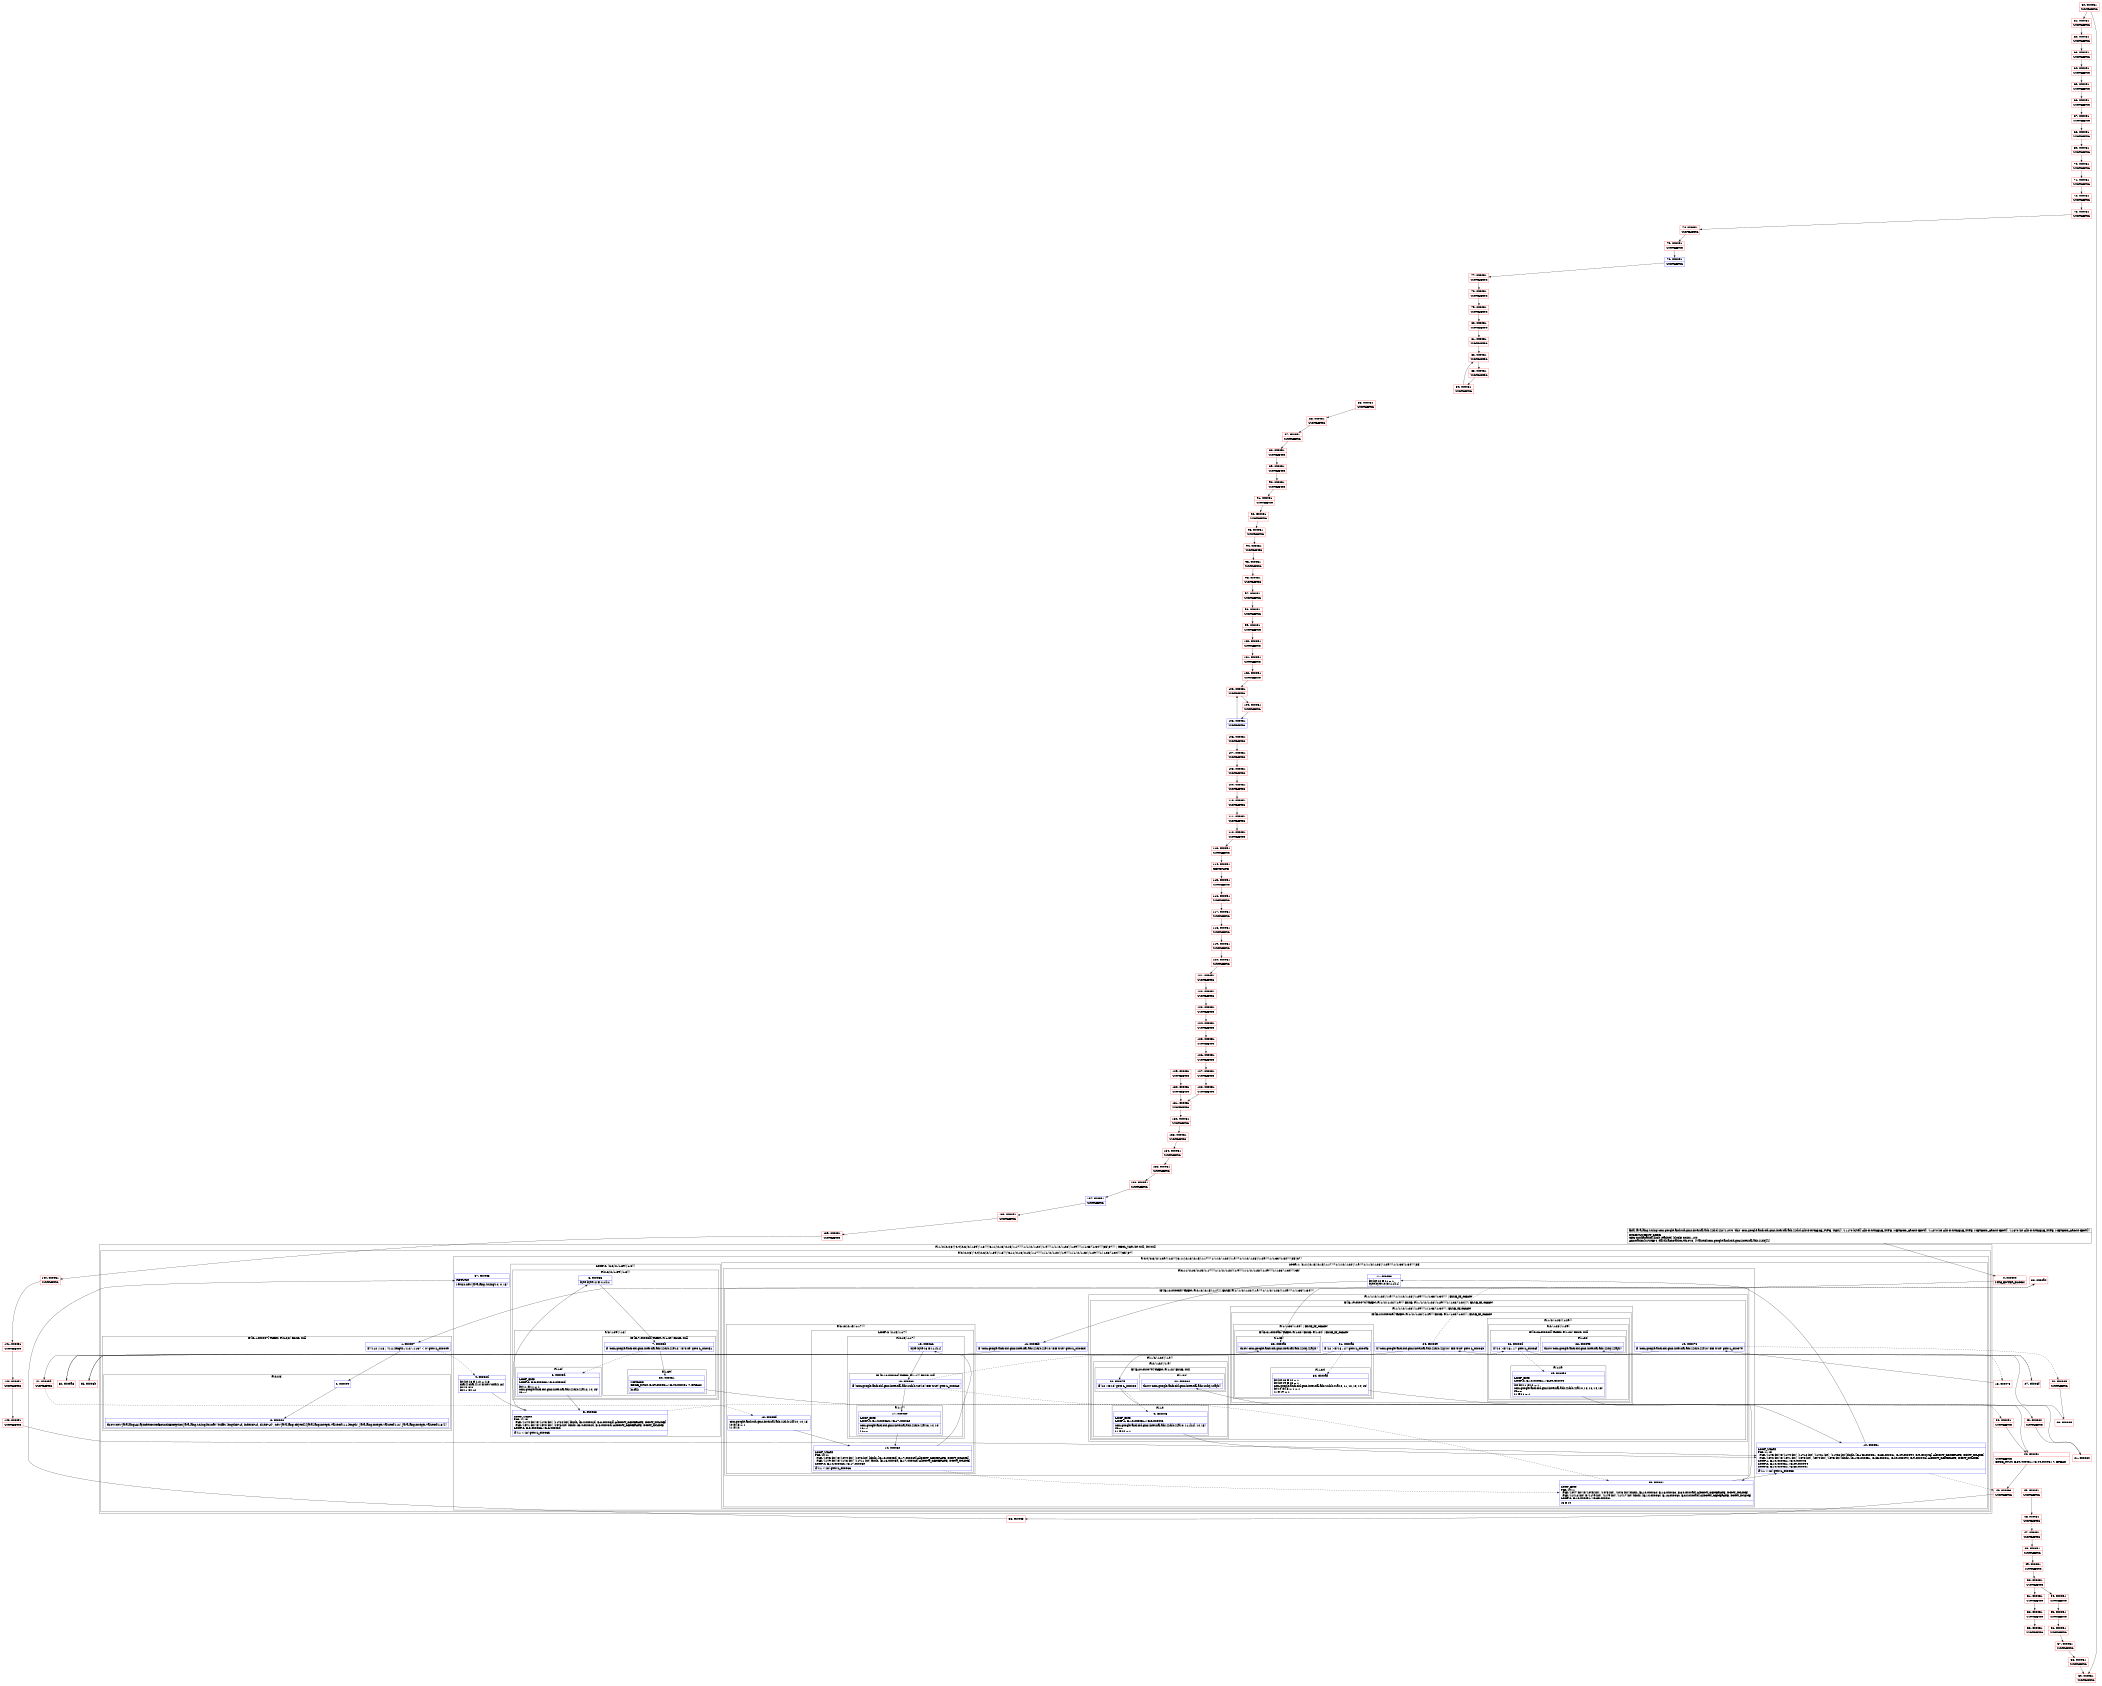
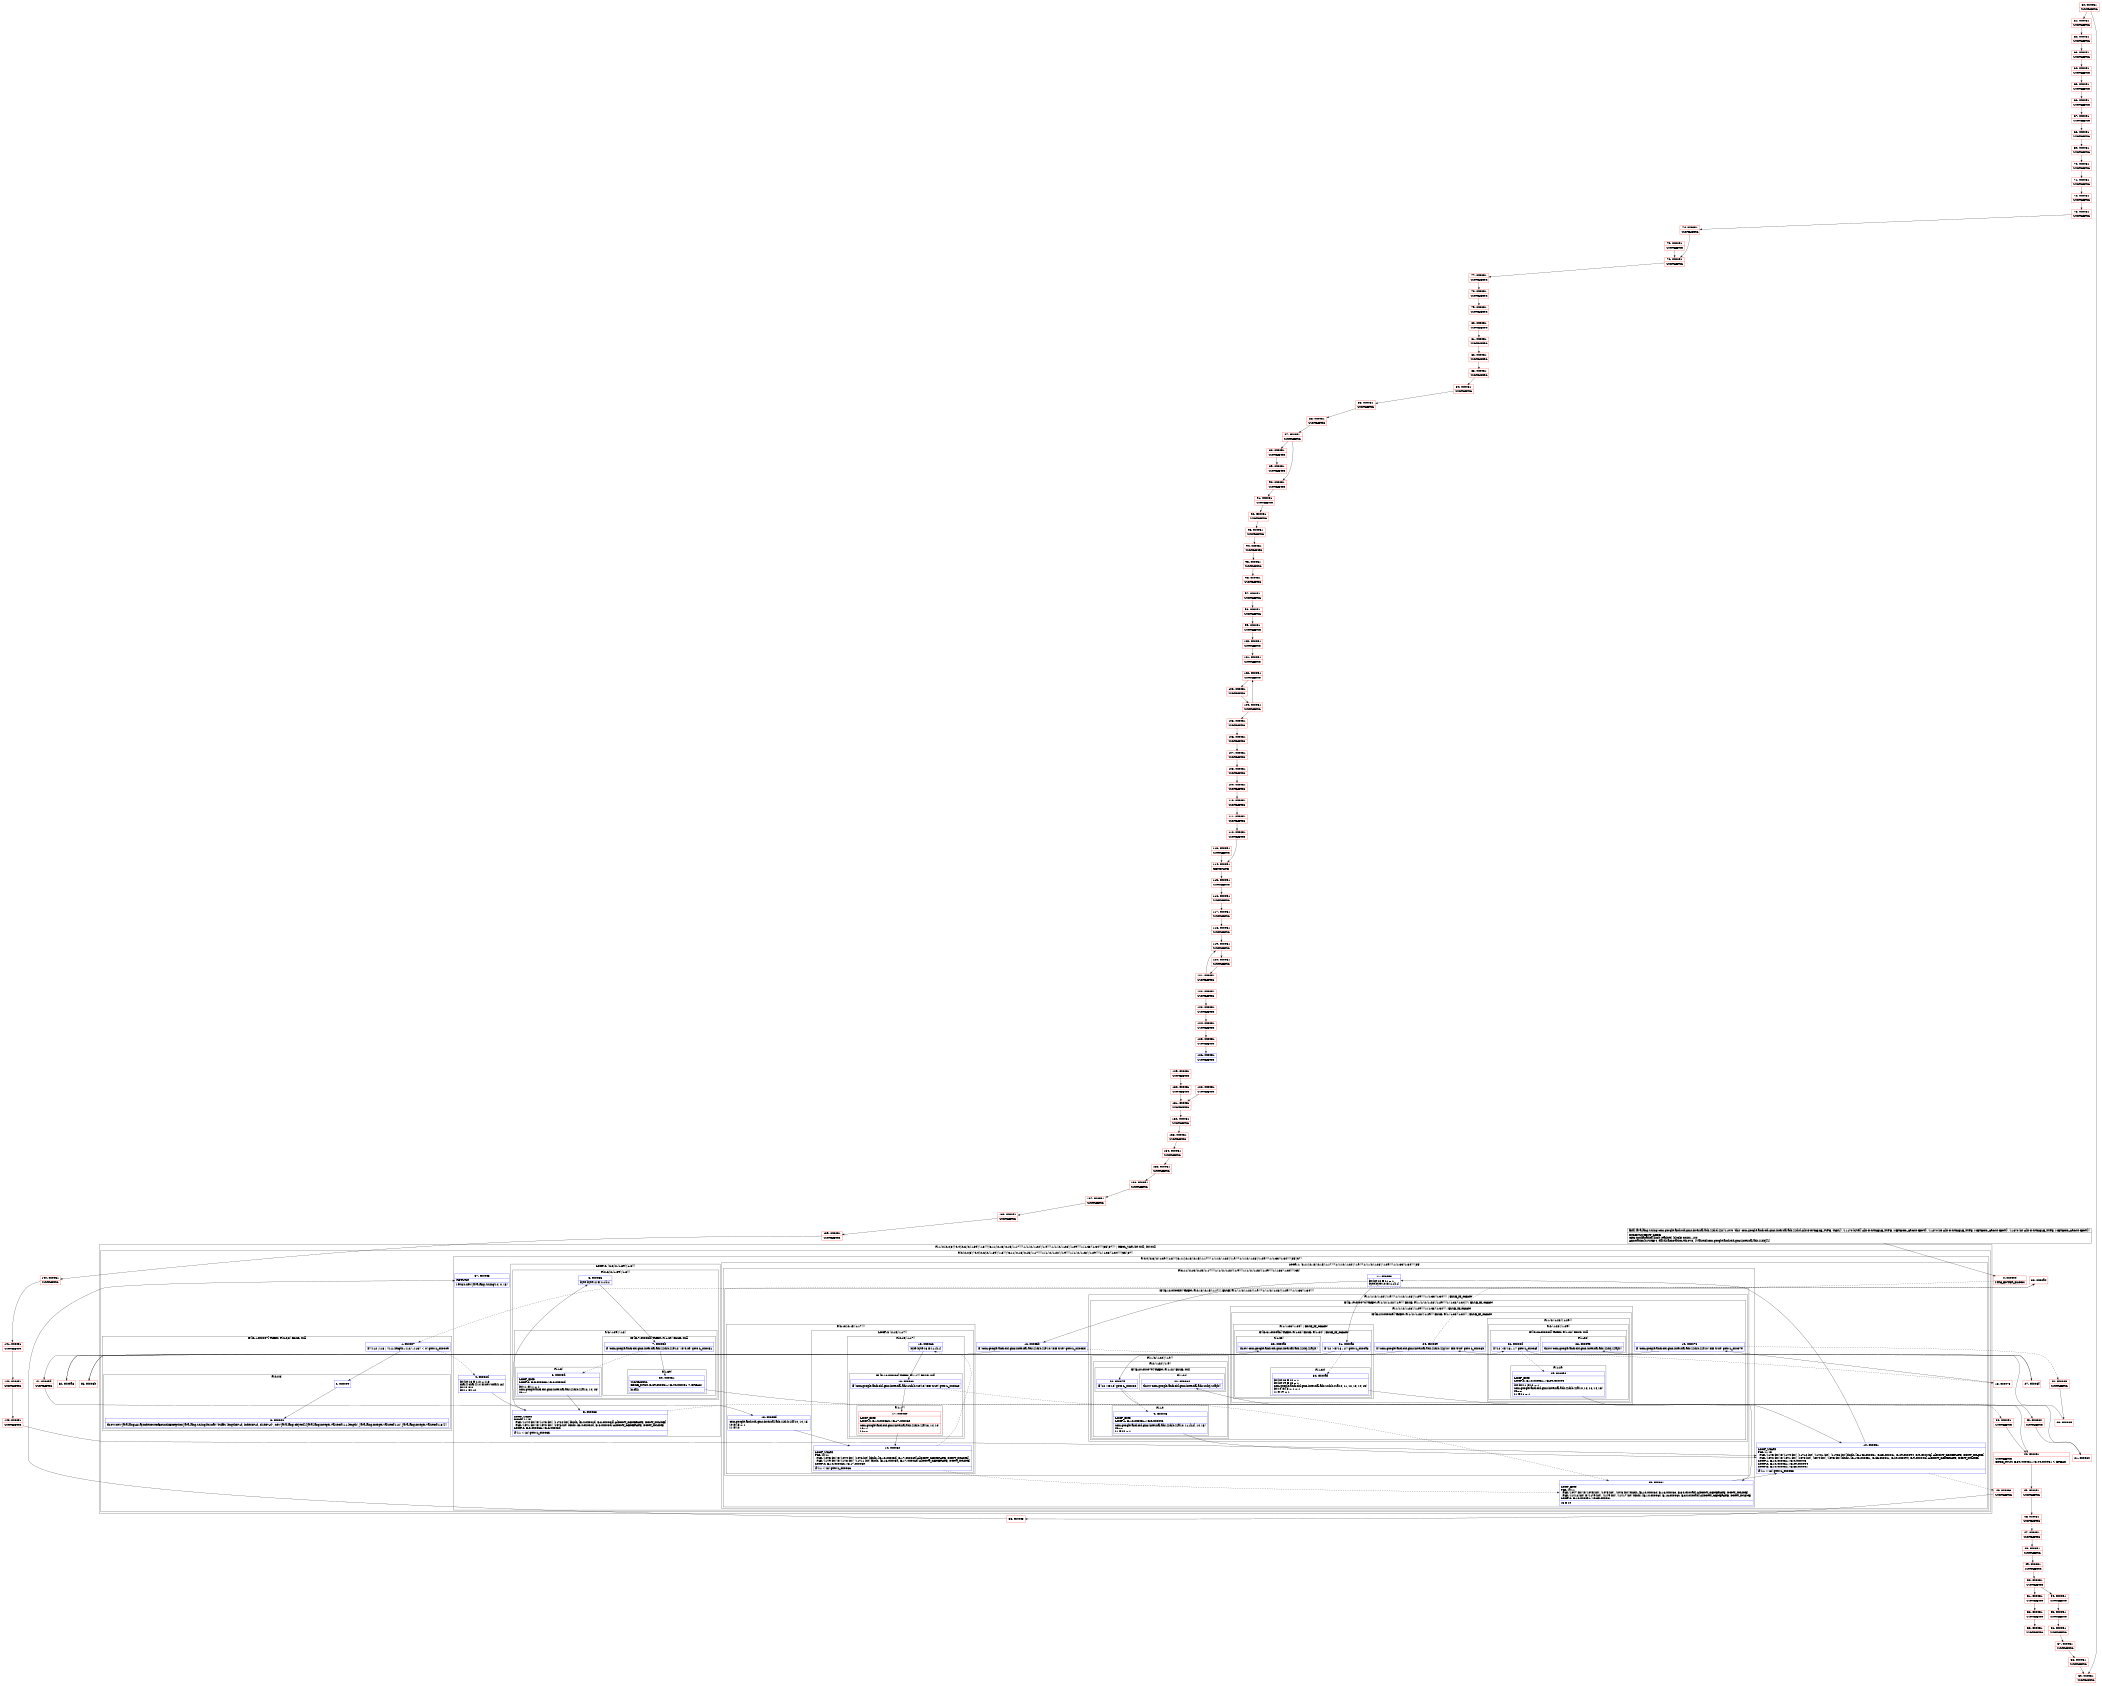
(1683, 237) -> (1688, 246)
(1675, 262) -> (1675, 262)
(1479, 317) -> none
(1465, 373) -> (1416, 397)
(1277, 476) -> (1292, 461)
(1253, 587) -> none
(1253, 667) -> (1253, 693)
(1237, 708) -> (1237, 731)
(1237, 723) -> (1237, 723)
(1230, 842) -> (1235, 851)
(1206, 985) -> (1208, 962)
(1206, 1058) -> (1206, 1058)
(1206, 1074) -> none
(1096, 1201) -> (1096, 1201)
(1203, 1287) -> (1203, 1287)
(1645, 1288) -> (1674, 1287)
(1471, 1354) -> (1608, 1356)
(1826, 1355) -> (1826, 1355)
(637, 1382) -> (639, 1382)
(967, 1391) -> (967, 1391)
(394, 1405) -> (394, 1405)
(521, 1420) -> (523, 1420)
(900, 1423) -> (900, 1423)
(2018, 1476) -> (2031, 1475)
